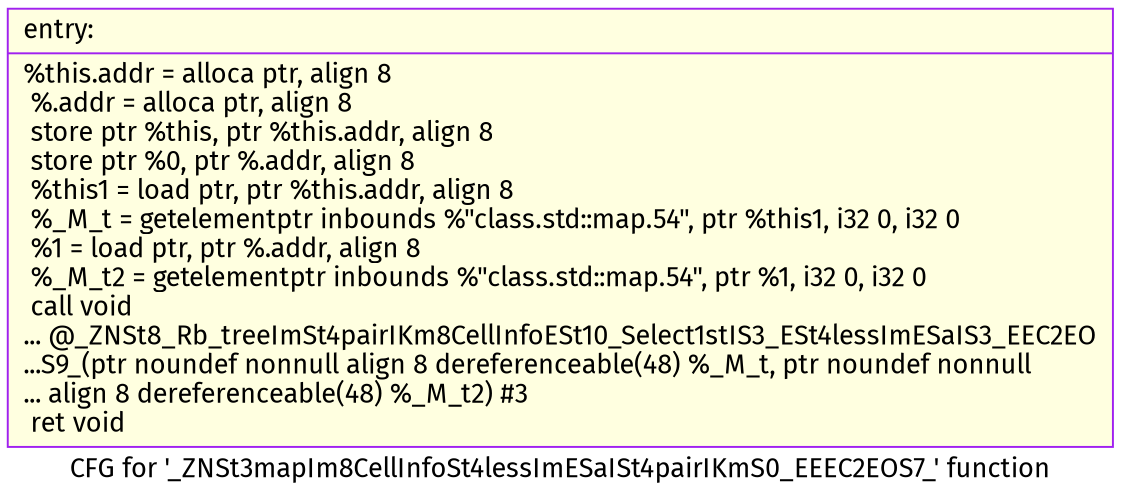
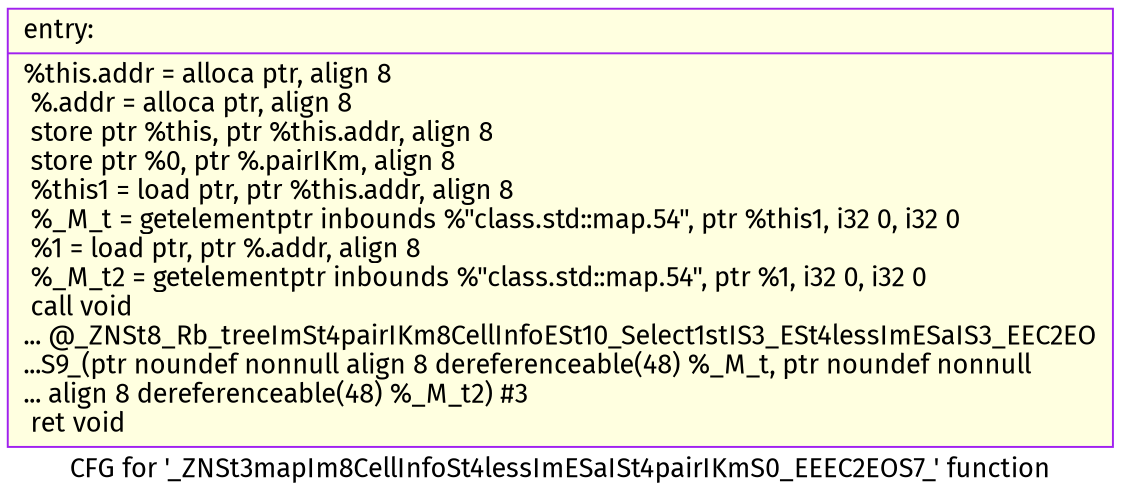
(219, 162) -> (239, 162)
